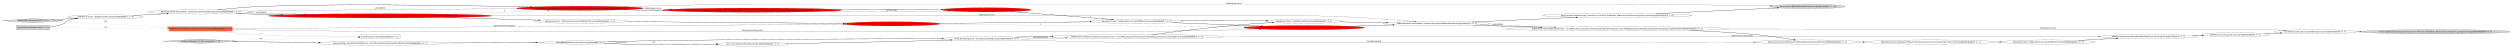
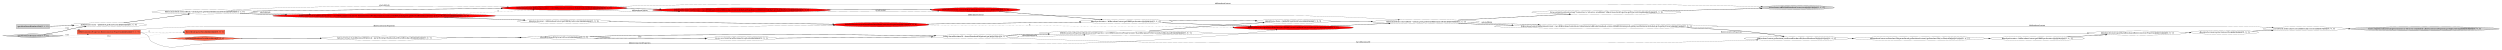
(380, 37) -> (205, 32)
(293, 39) -> (118, 40)
(201, 41) -> (205, 38)
